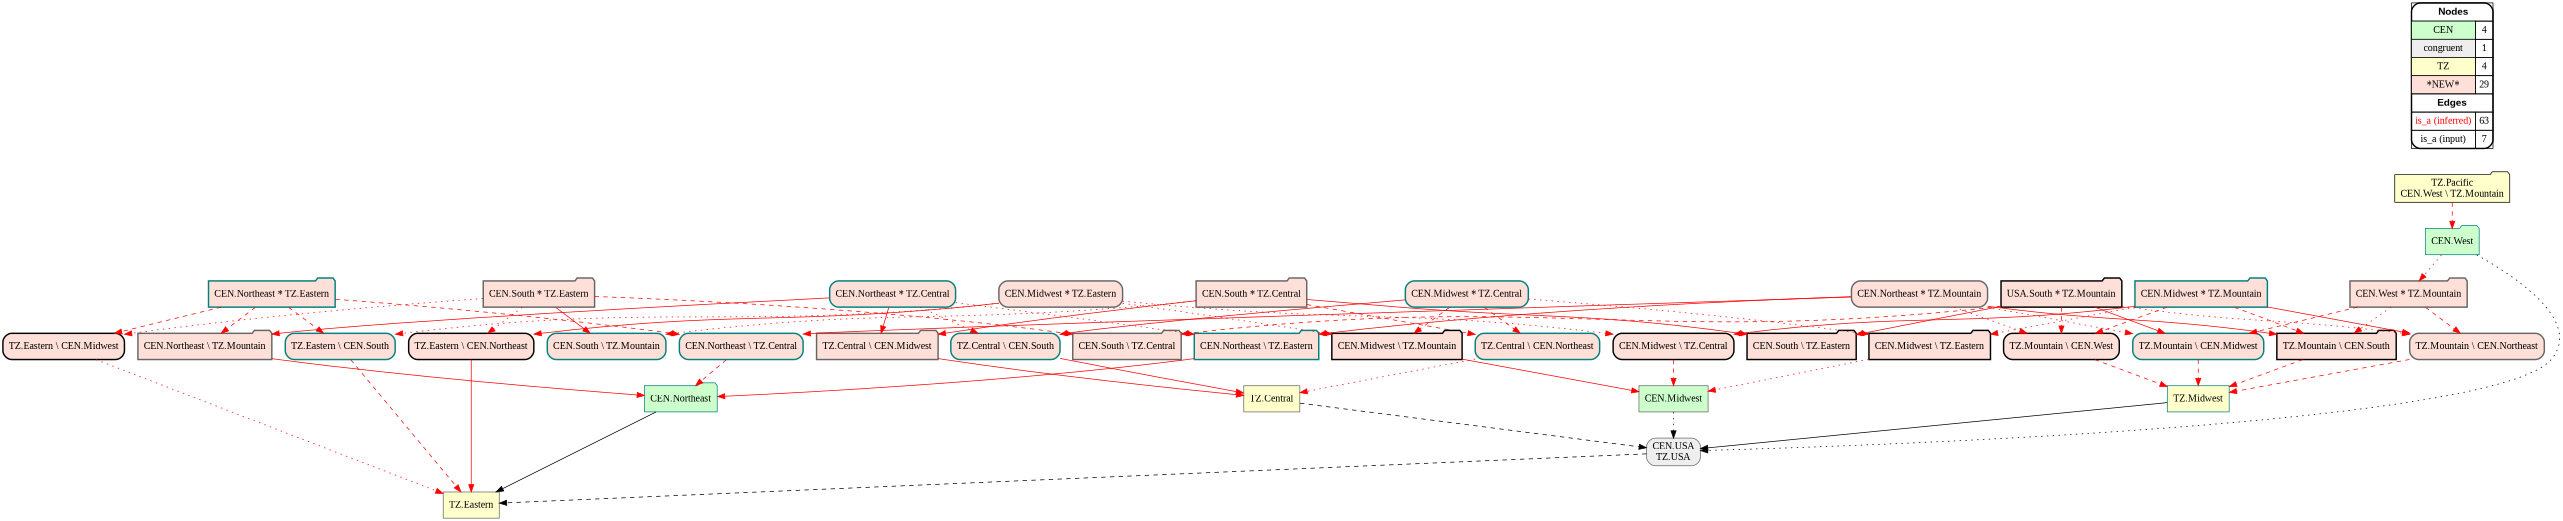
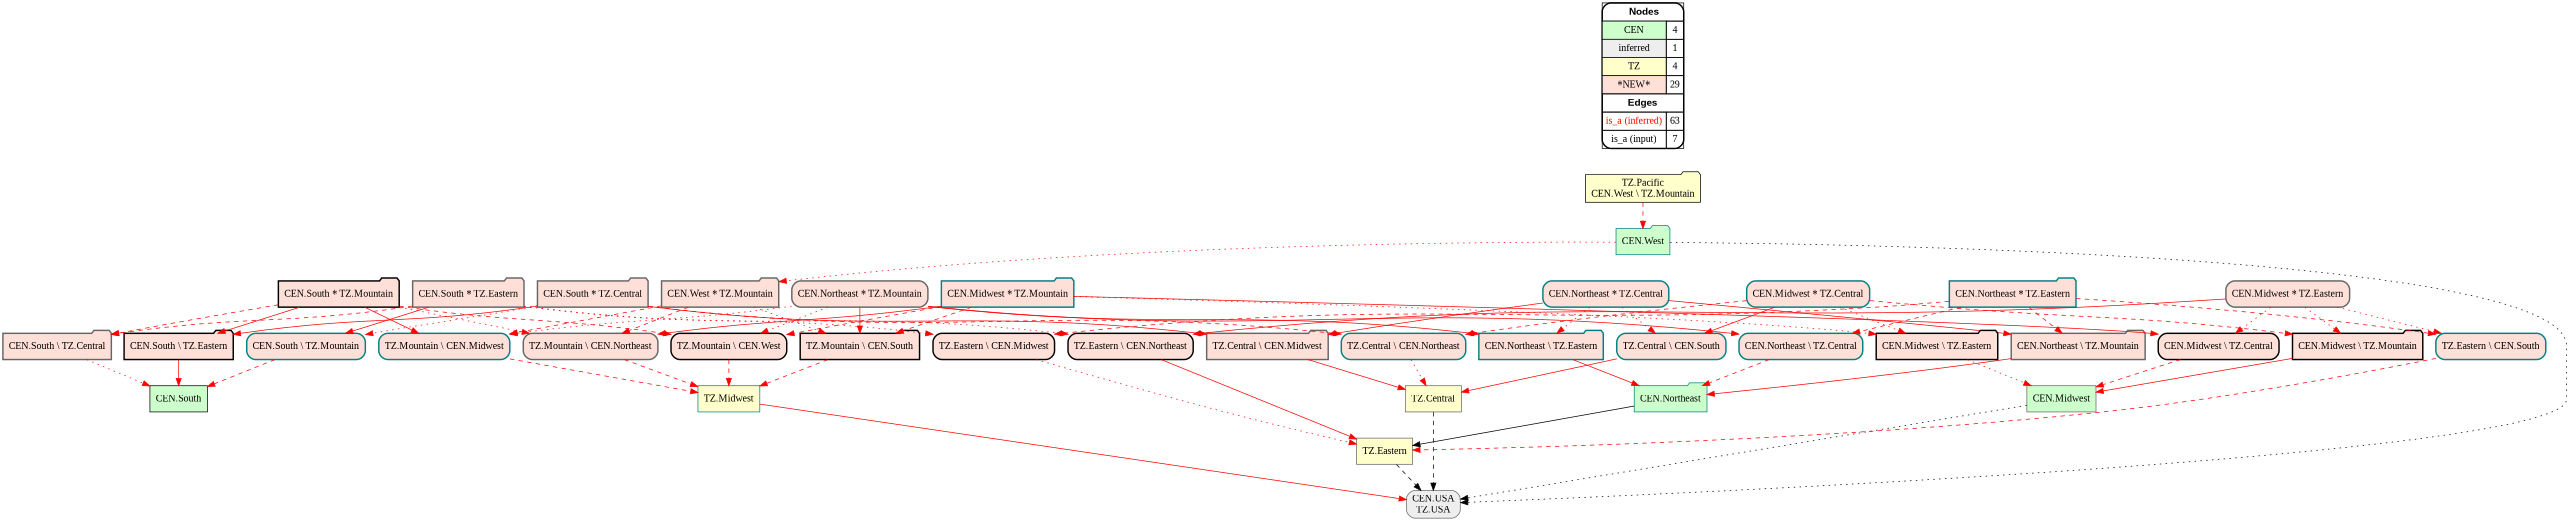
(2444, 48) -> (1634, 48)
(2061, 294) -> (339, 294)
none -> (179, 399)
(1938, 425) -> (1079, 451)
(1077, 478) -> (1406, 475)
